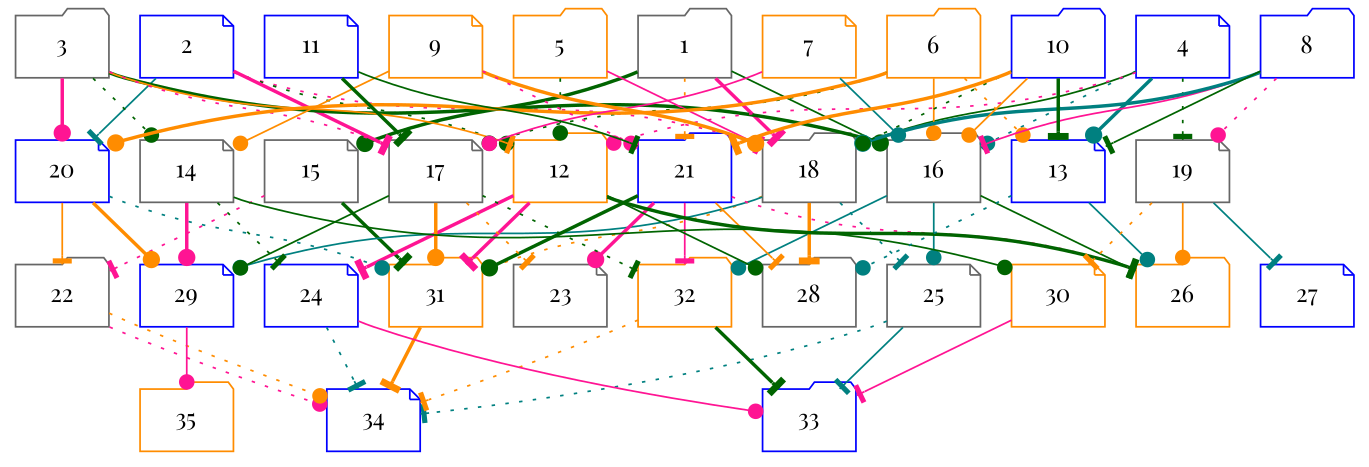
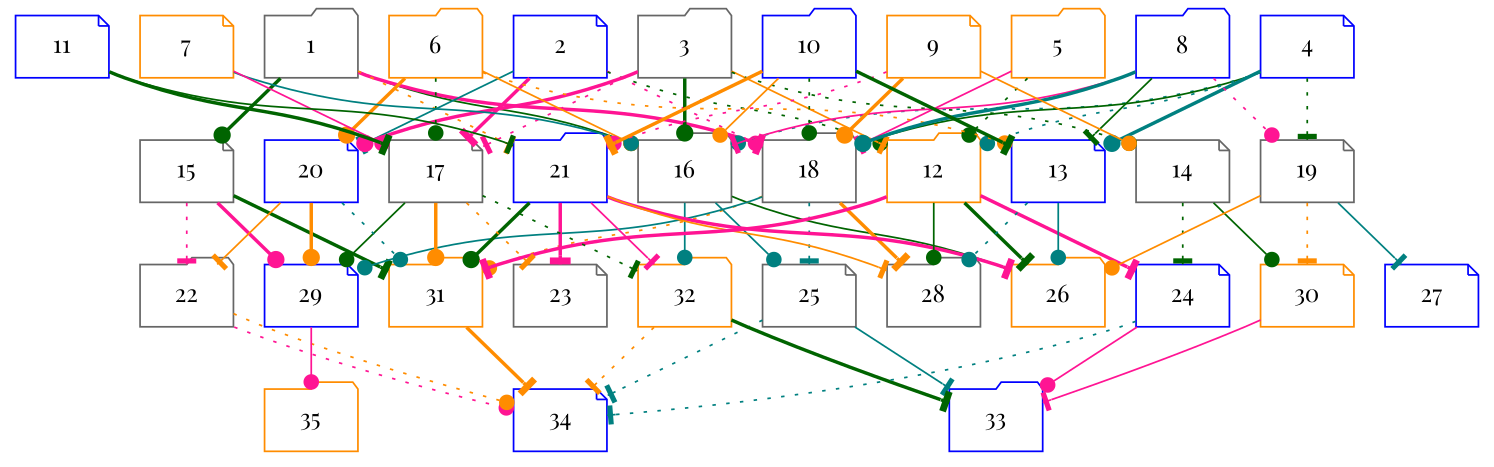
(787, 111) -> (1128, 108)
(187, 227) -> (241, 226)
(628, 229) -> (560, 221)
(929, 233) -> (805, 233)
